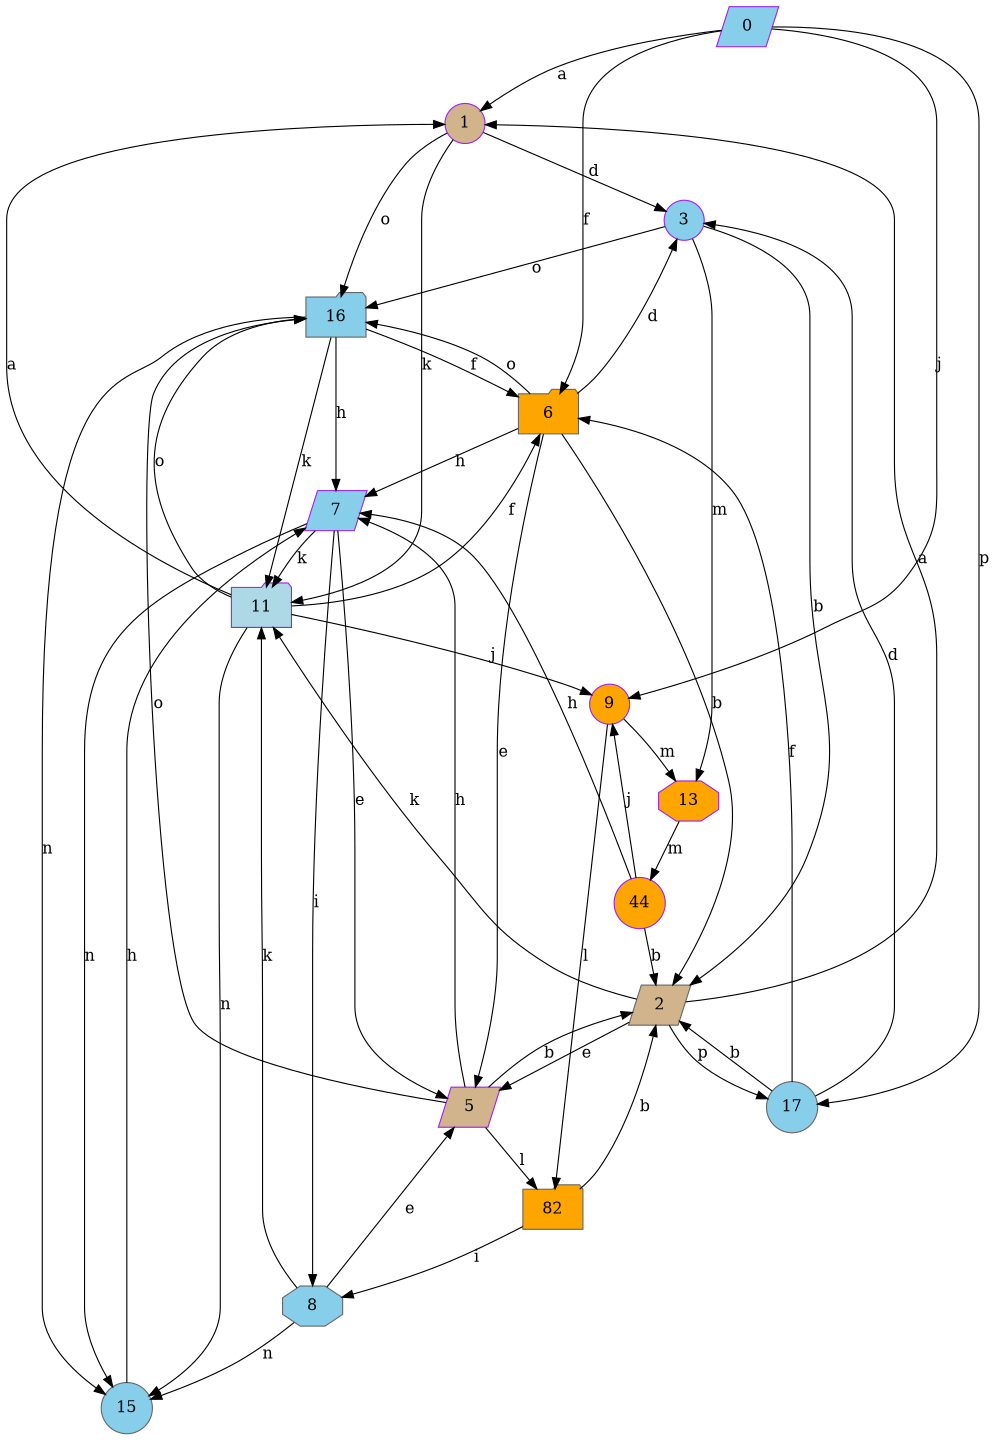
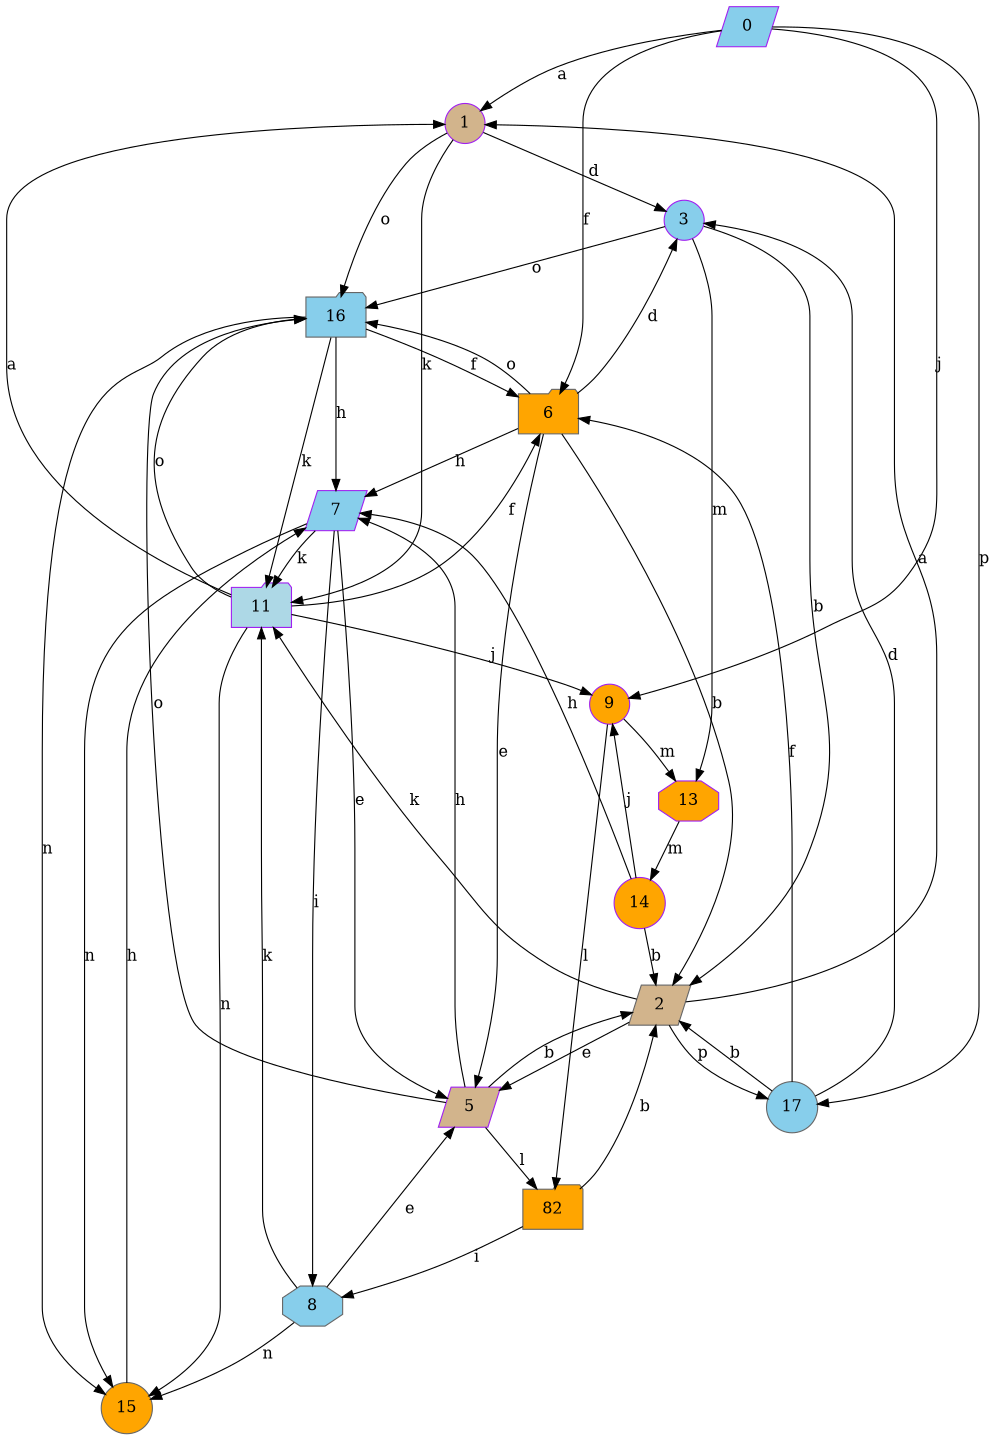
(640, 903) -> (640, 903)
(127, 1408) -> (127, 1408)
